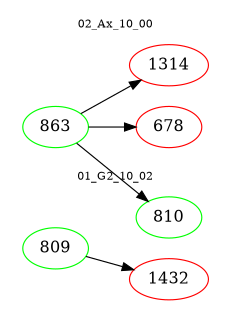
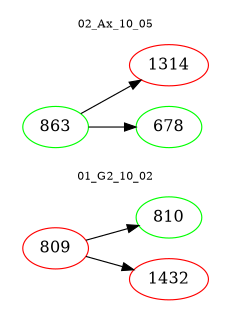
(116, 25) -> (116, 25)
(169, 127) -> (169, 127)
(114, 174) -> (107, 234)
(56, 248) -> (56, 248)
